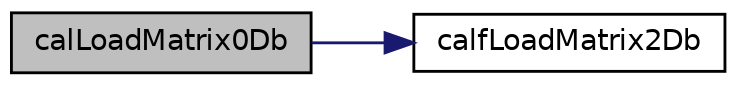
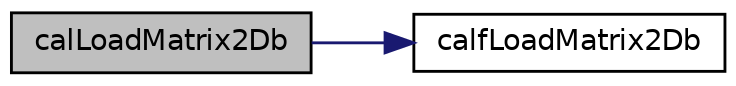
(161, 43) -> (161, 43)
